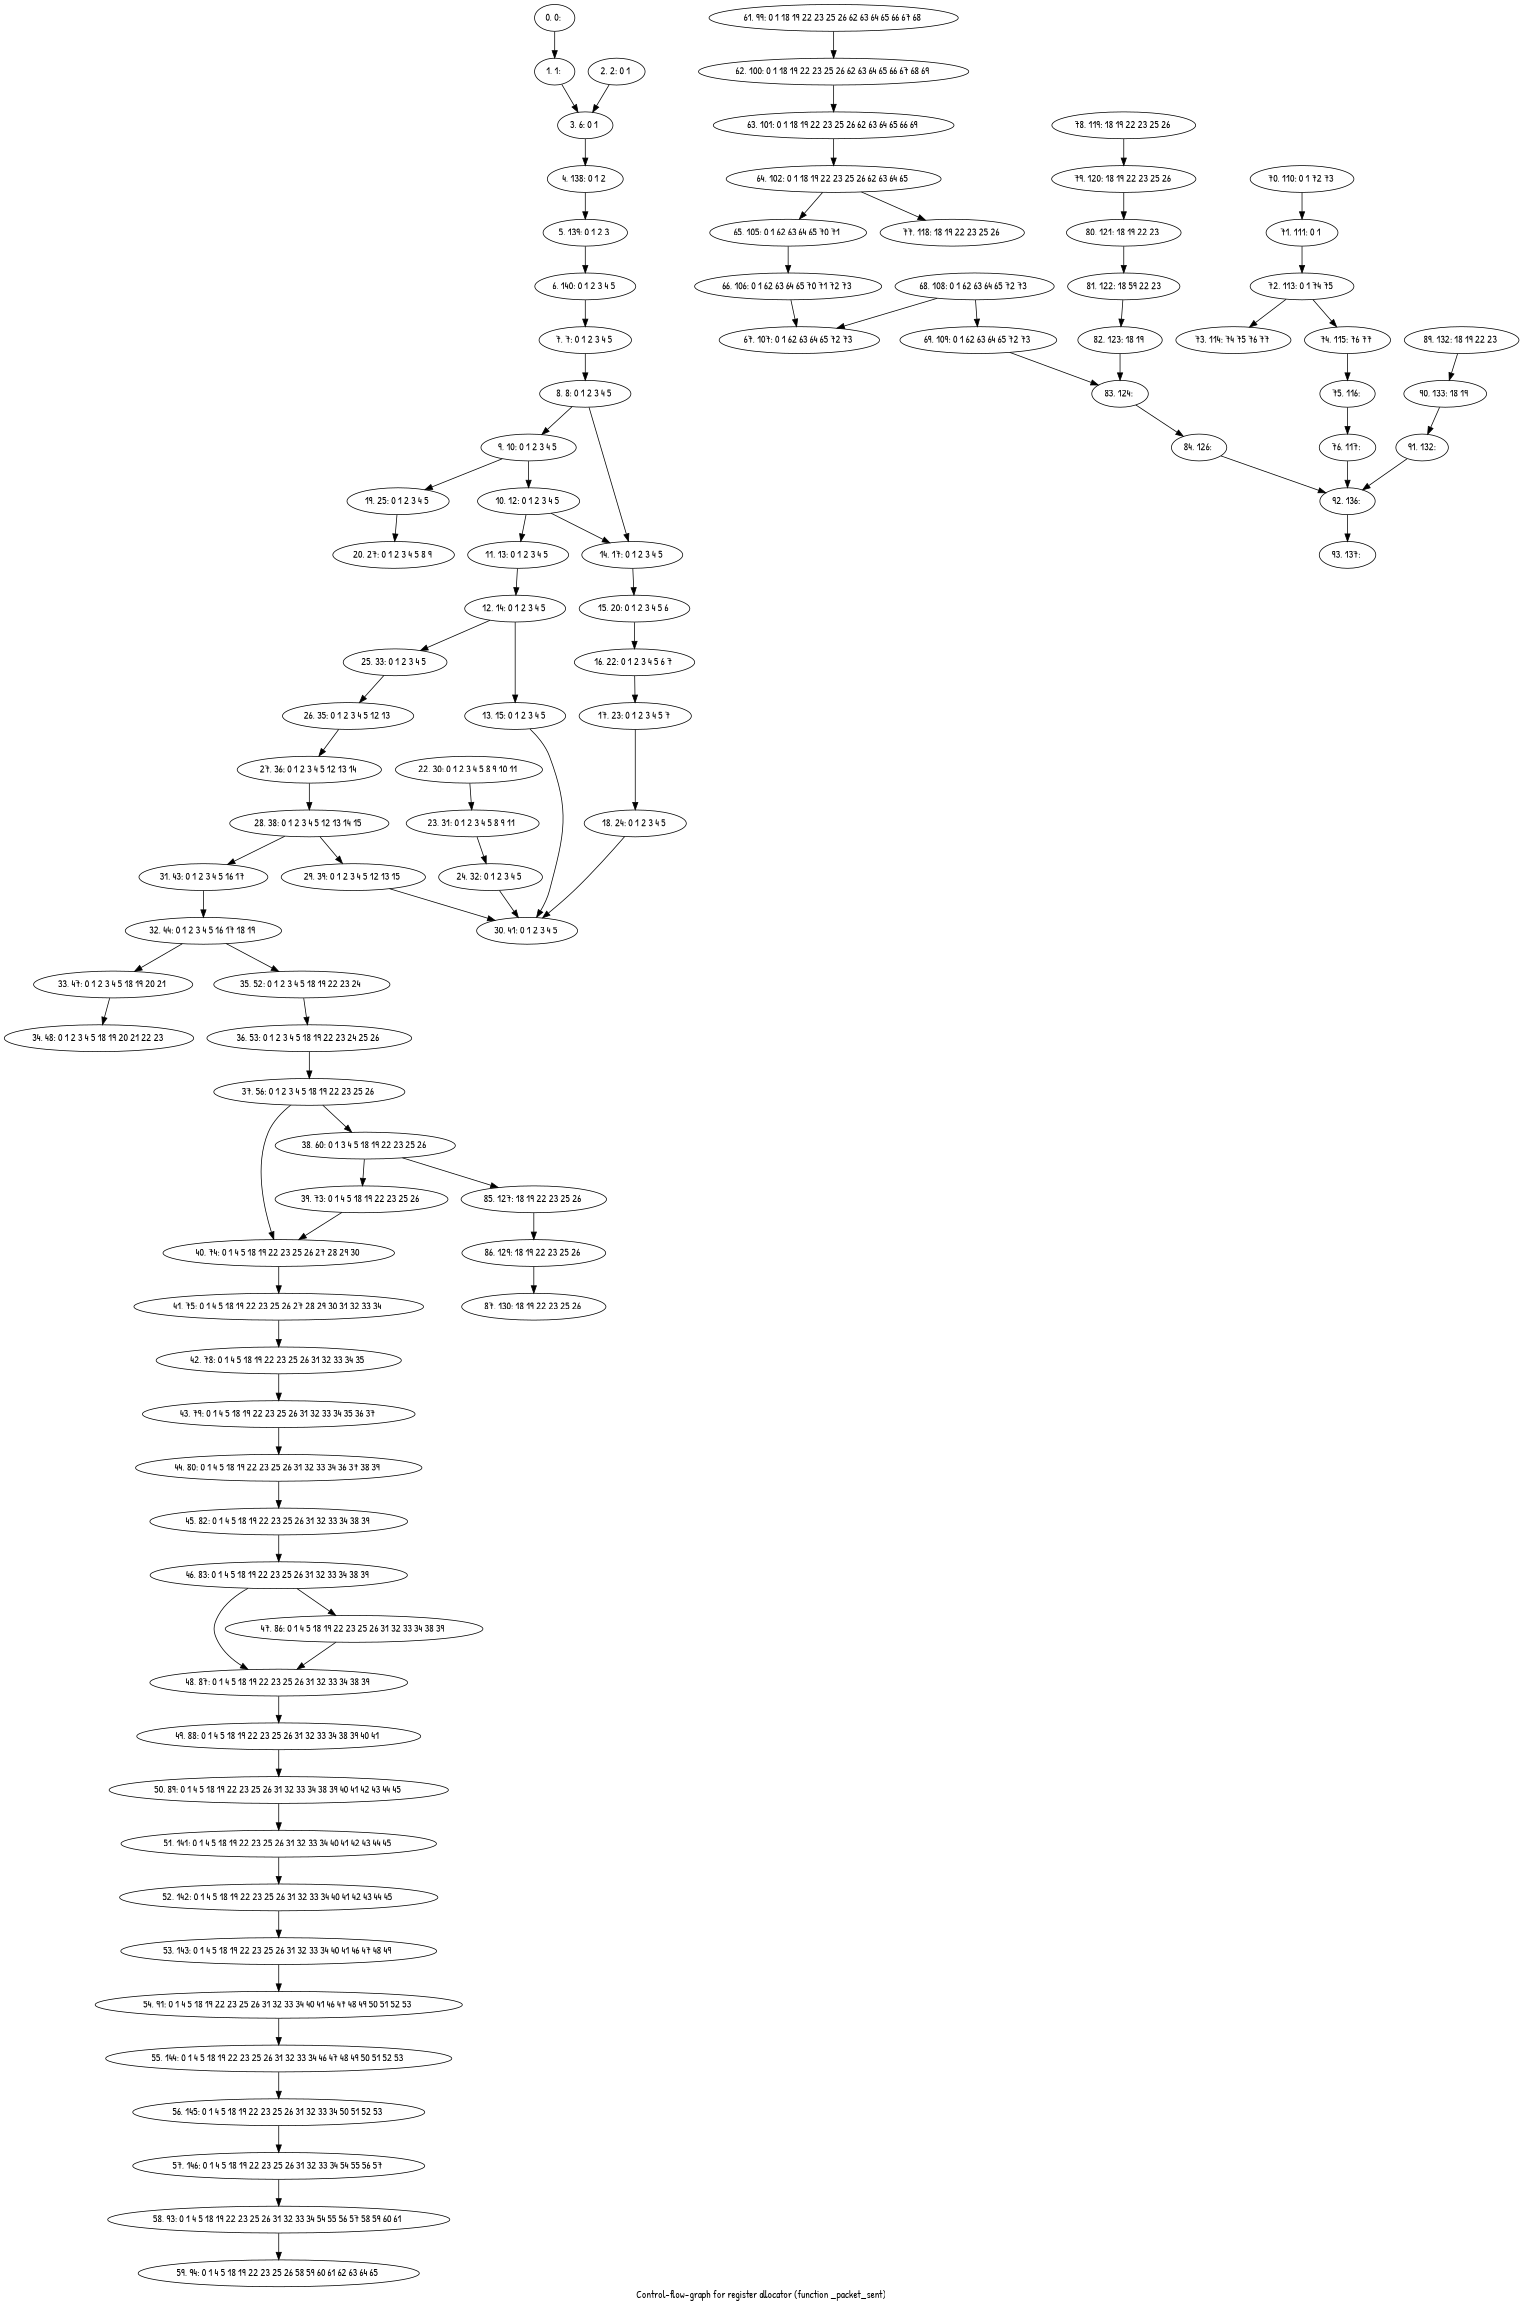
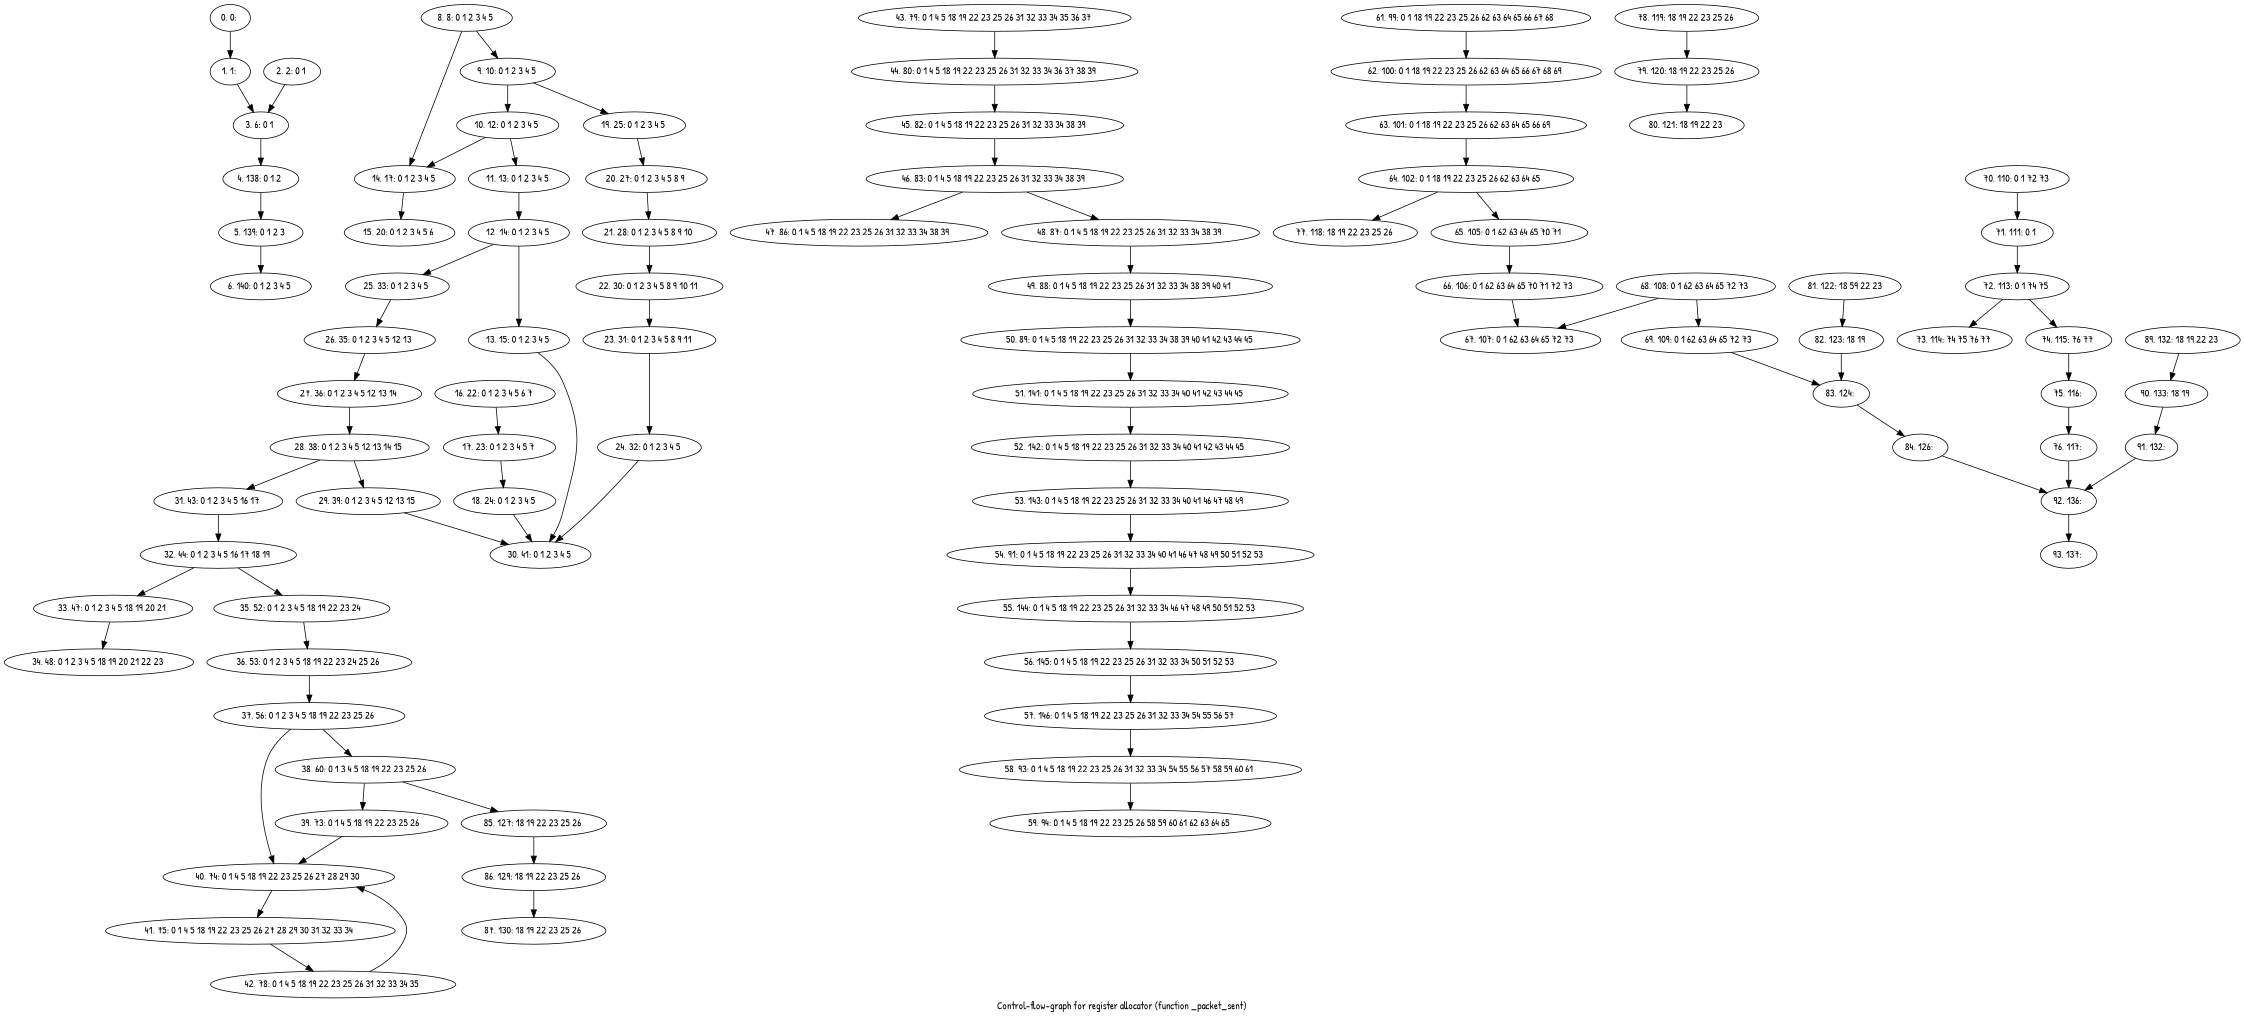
none -> (649, 233)
(1124, 256) -> none
(585, 340) -> none
(635, 632) -> none
(279, 1384) -> (407, 928)
(320, 1654) -> none
